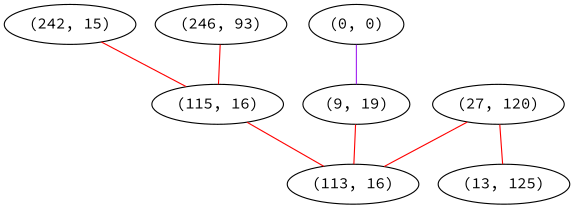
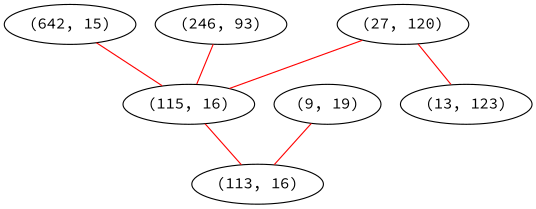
(70, 24) -> (70, 24)
(356, 24) -> none
(426, 144) -> (296, 64)
(504, 184) -> (466, 104)
